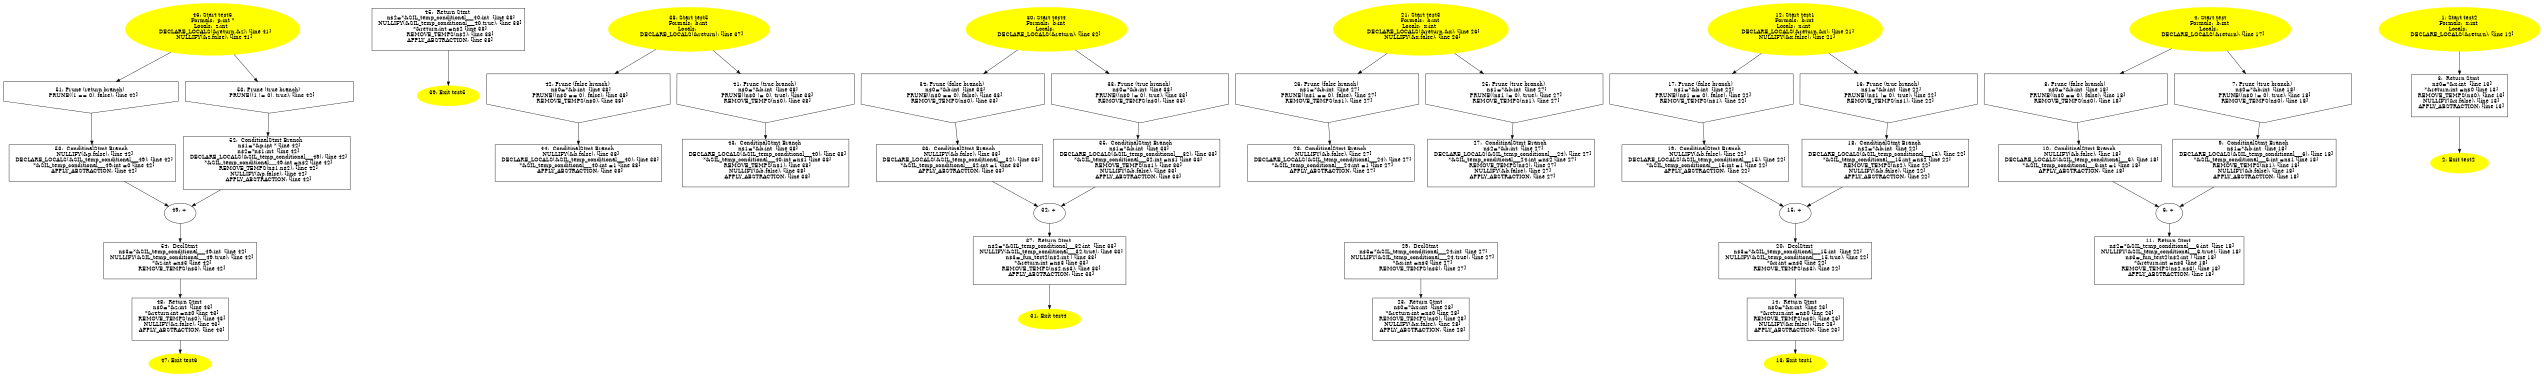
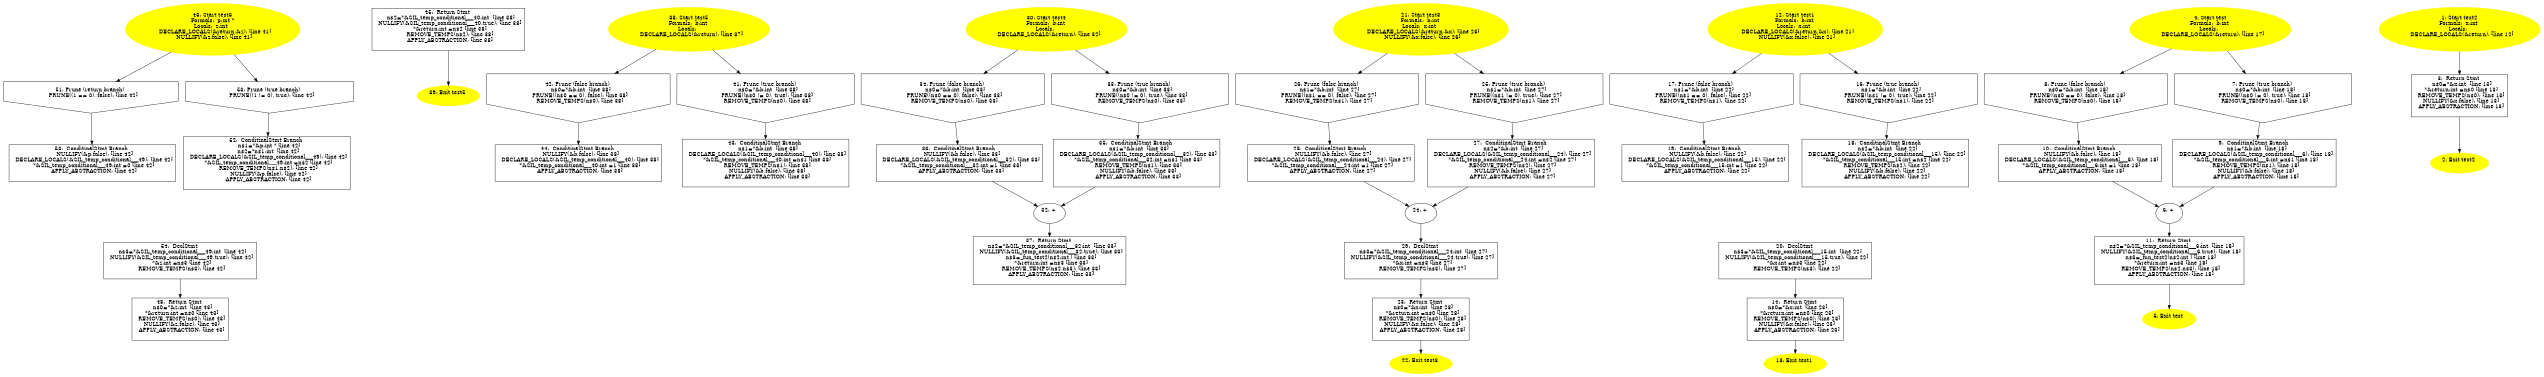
(180, 213) -> none
none -> (1421, 213)
(1795, 213) -> none
(1050, 319) -> none
none -> (2169, 319)
(180, 364) -> none
none -> (1421, 364)
